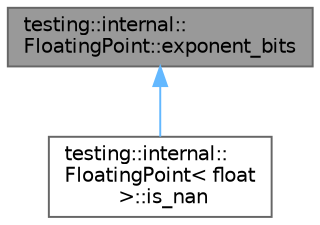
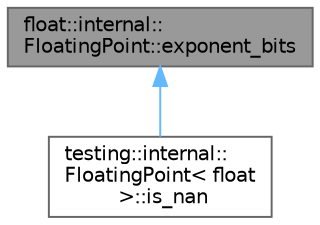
(160, 37) -> (160, 37)
